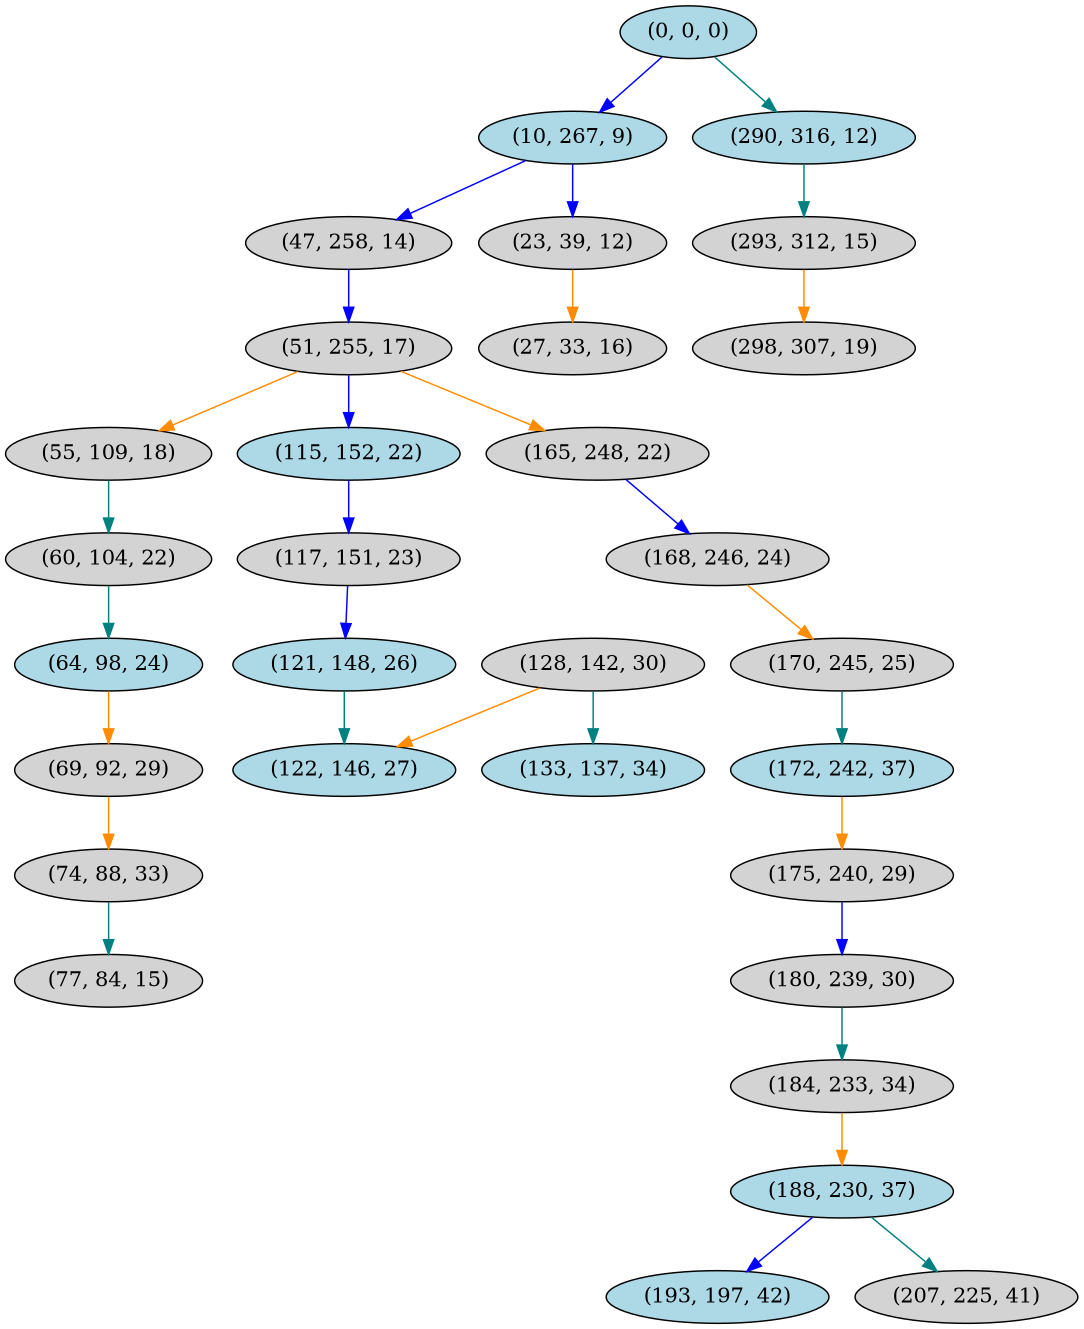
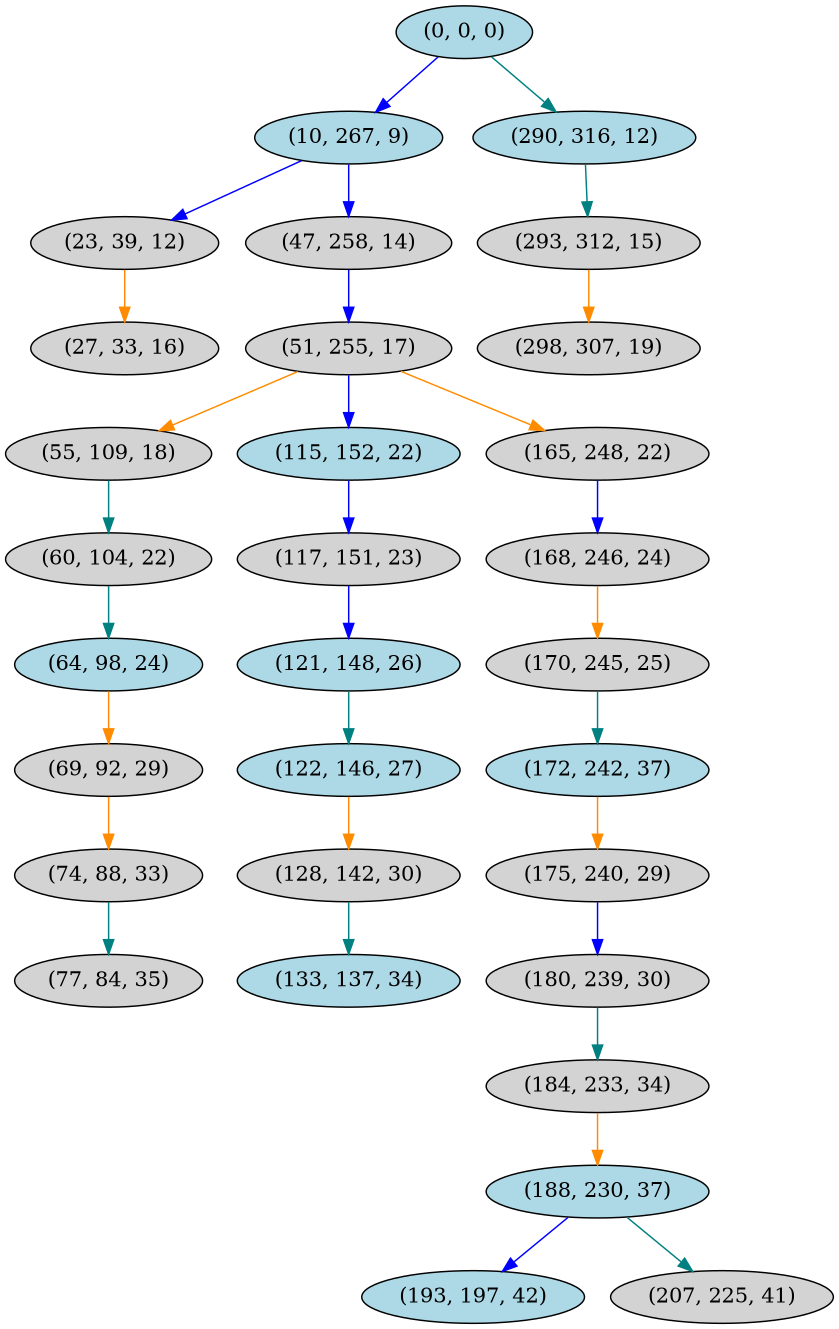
(475, 715) -> (349, 816)
(109, 981) -> (109, 981)
